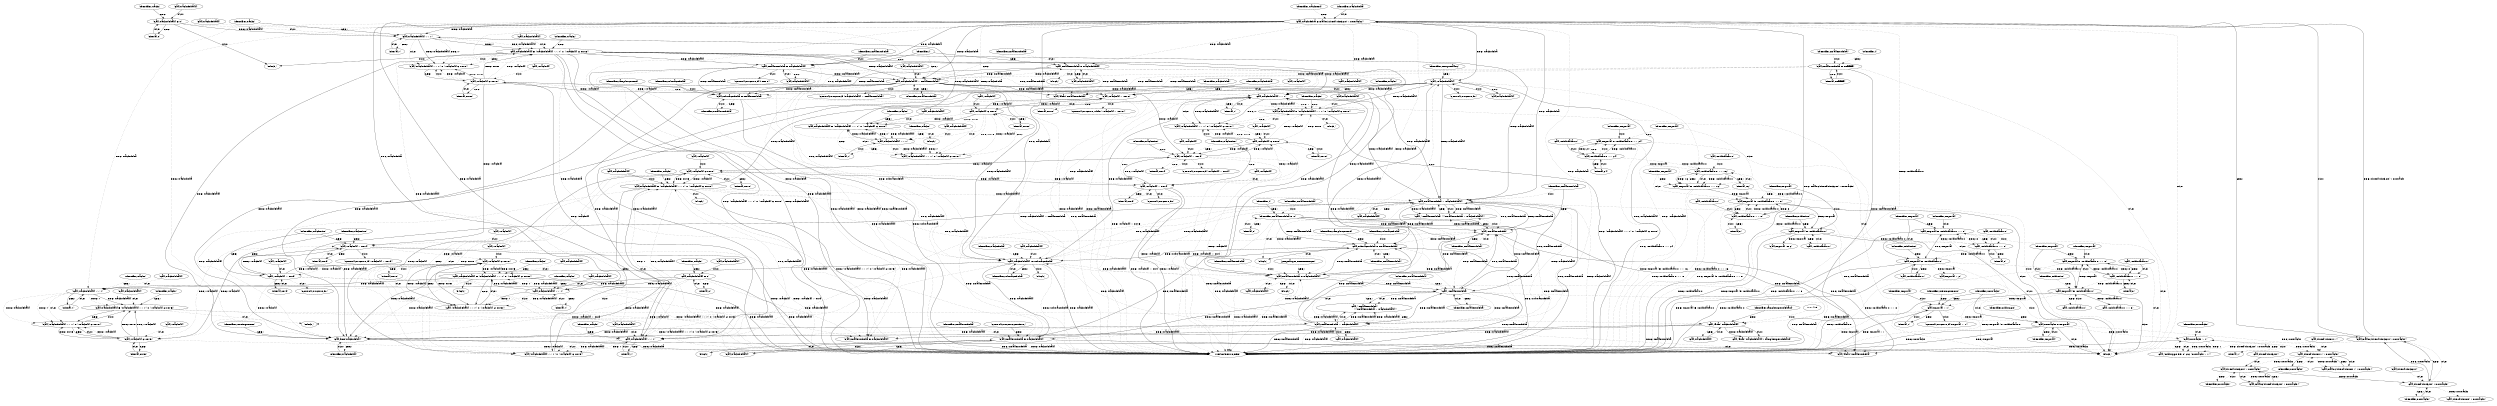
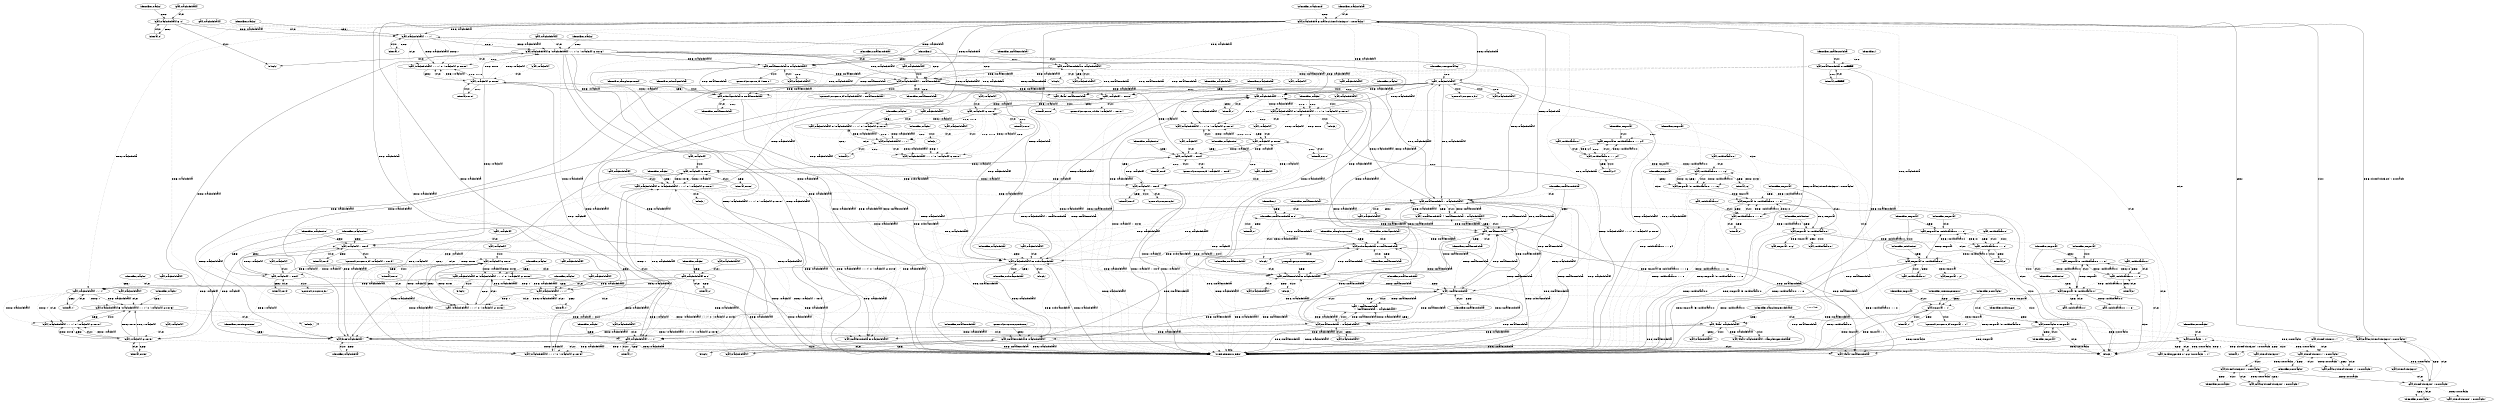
(1169, 108) -> (1169, 107)
(1912, 171) -> (1910, 171)
(1749, 179) -> (1752, 179)
